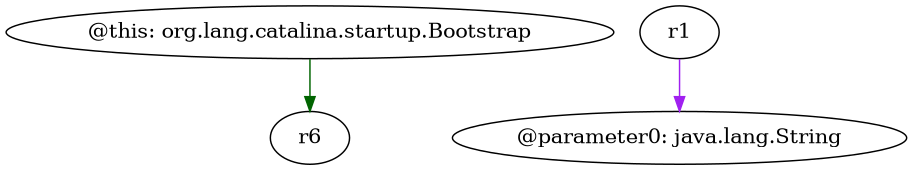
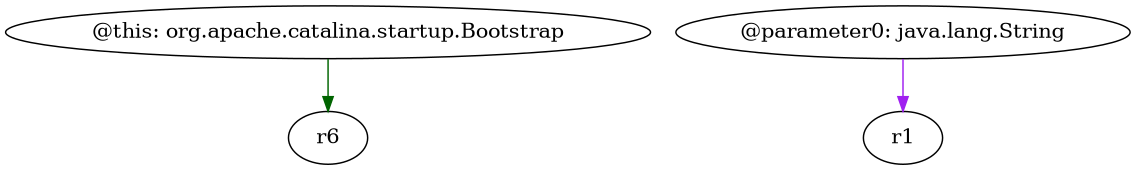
(310, 32) -> (328, 32)
(680, 78) -> (903, 78)
